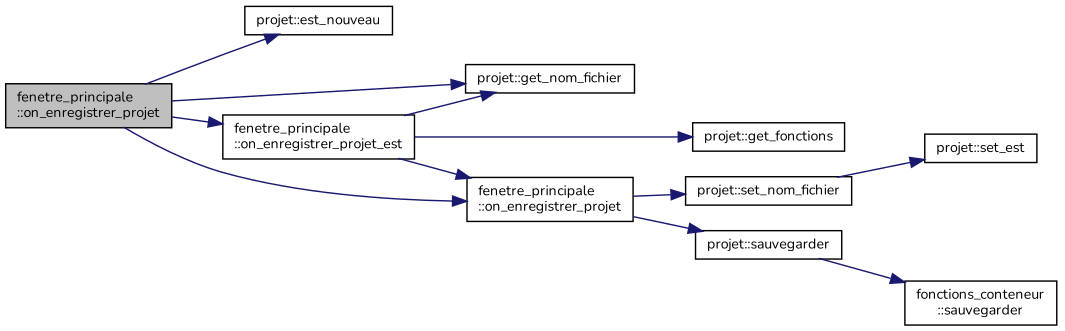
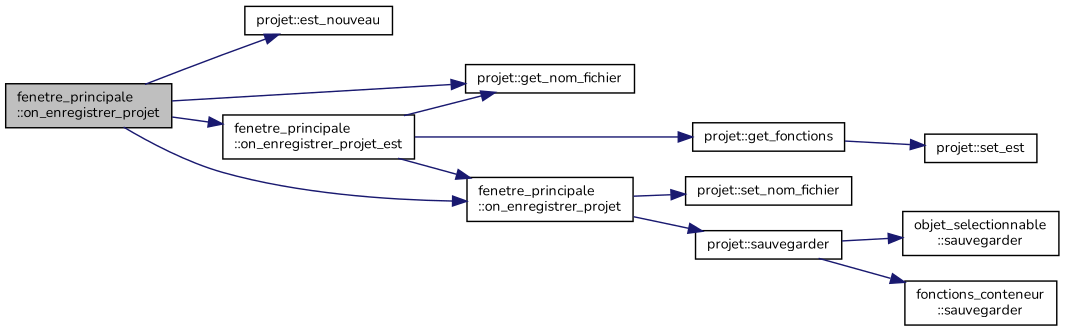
(874, 170) -> (877, 143)
none -> (981, 233)
